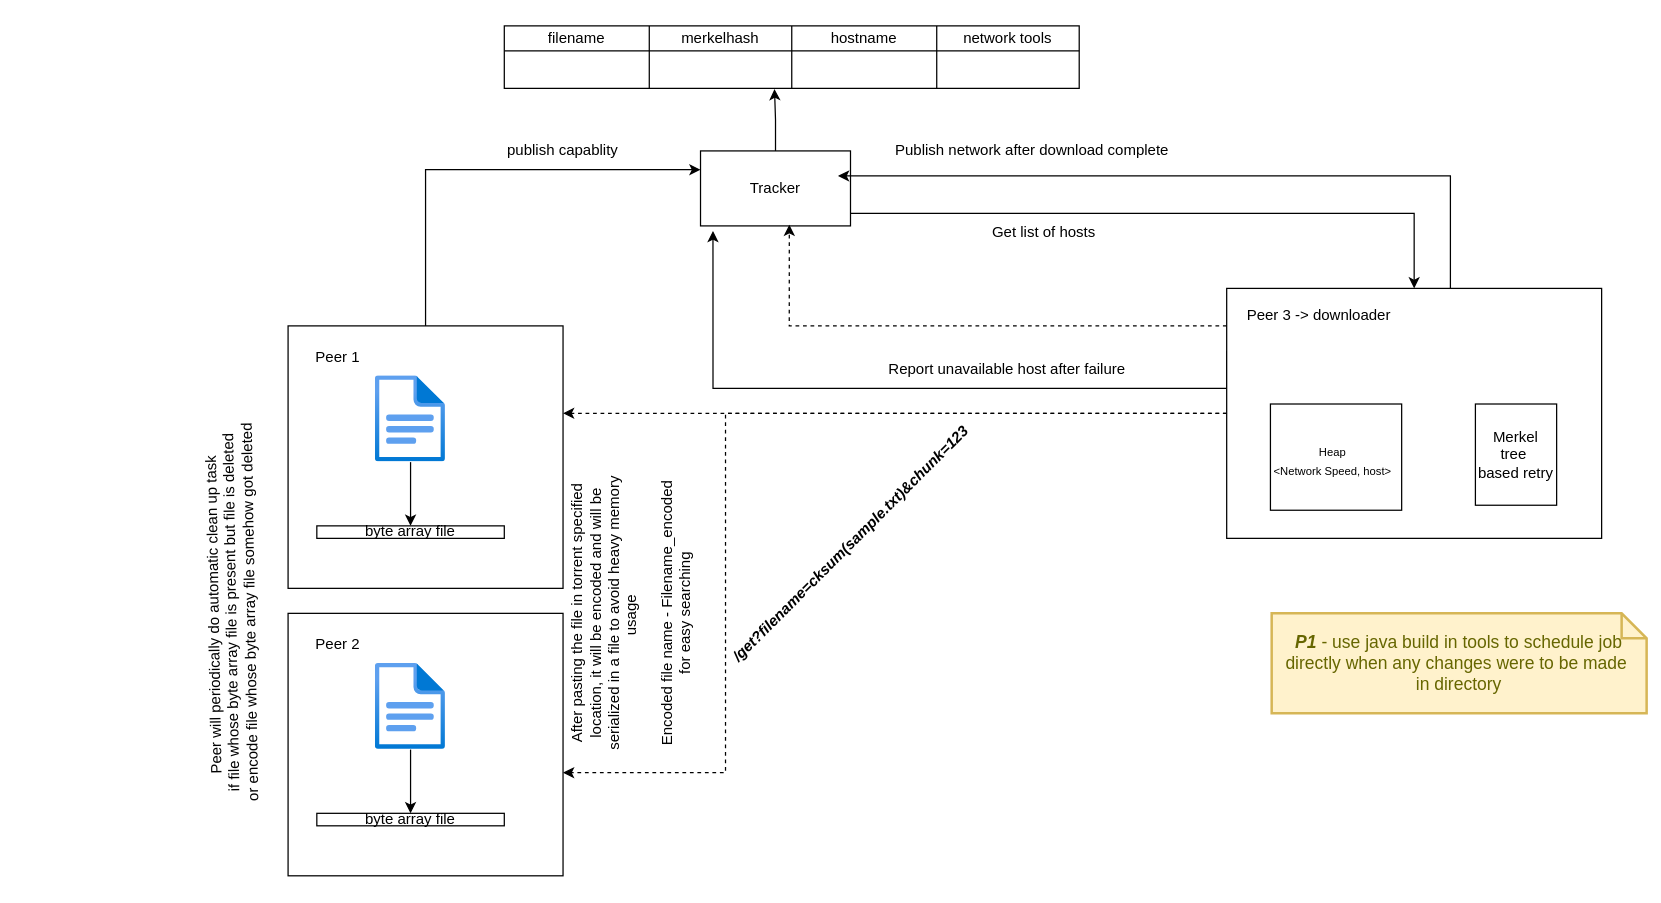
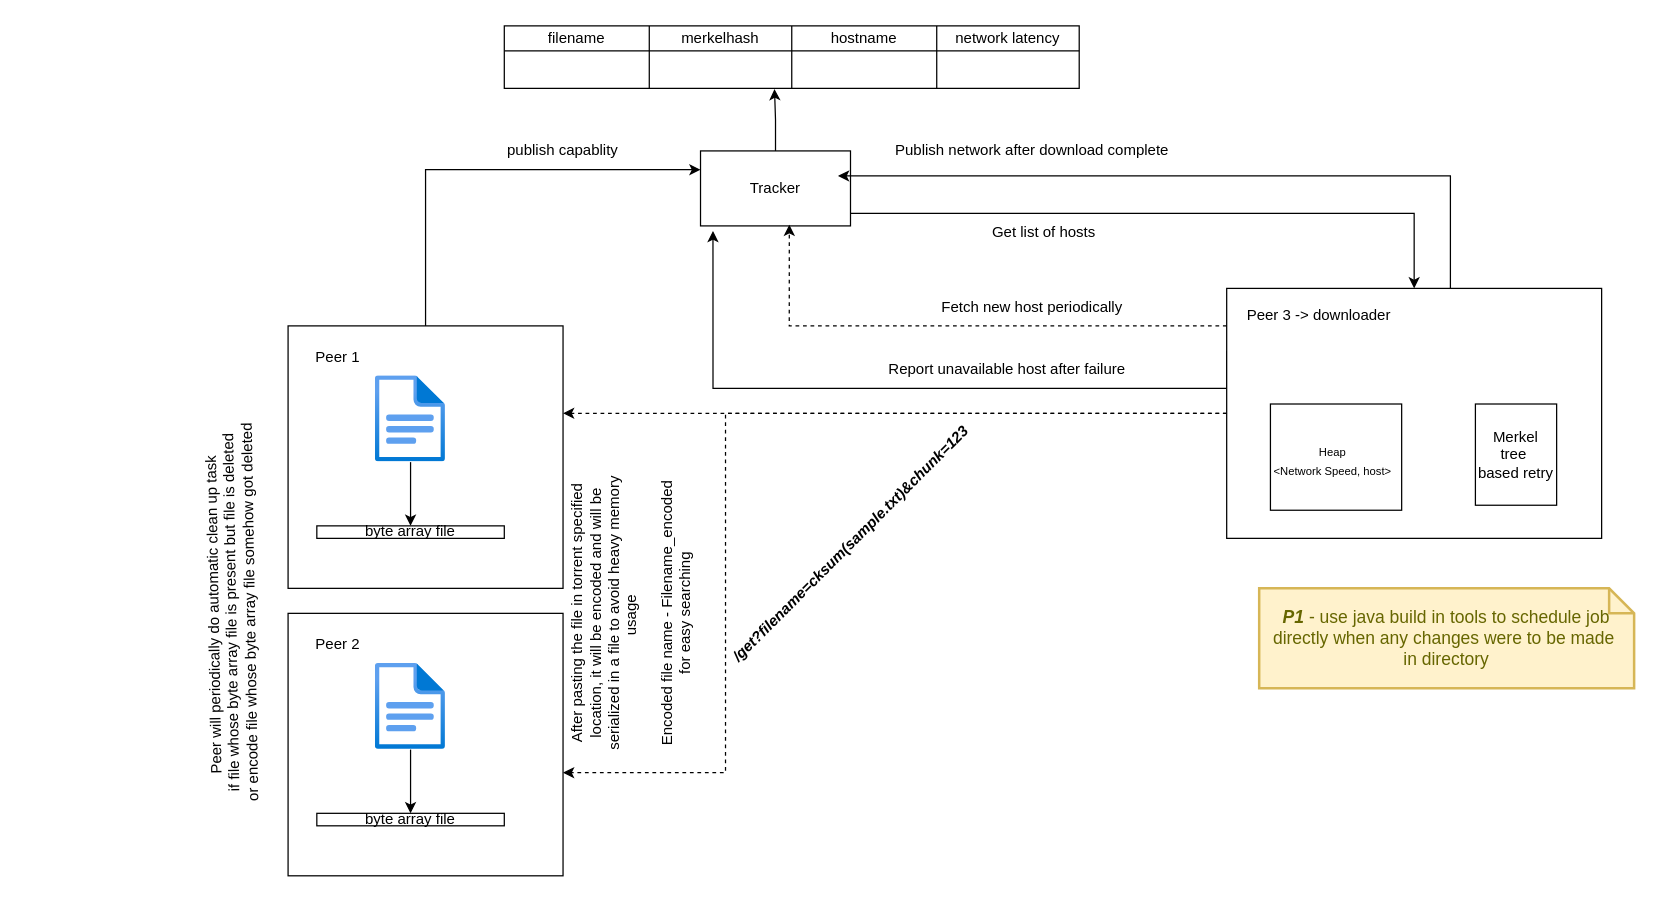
(1008, 38) -> (1008, 38)
none -> (1032, 307)
(1459, 663) -> (1447, 638)
